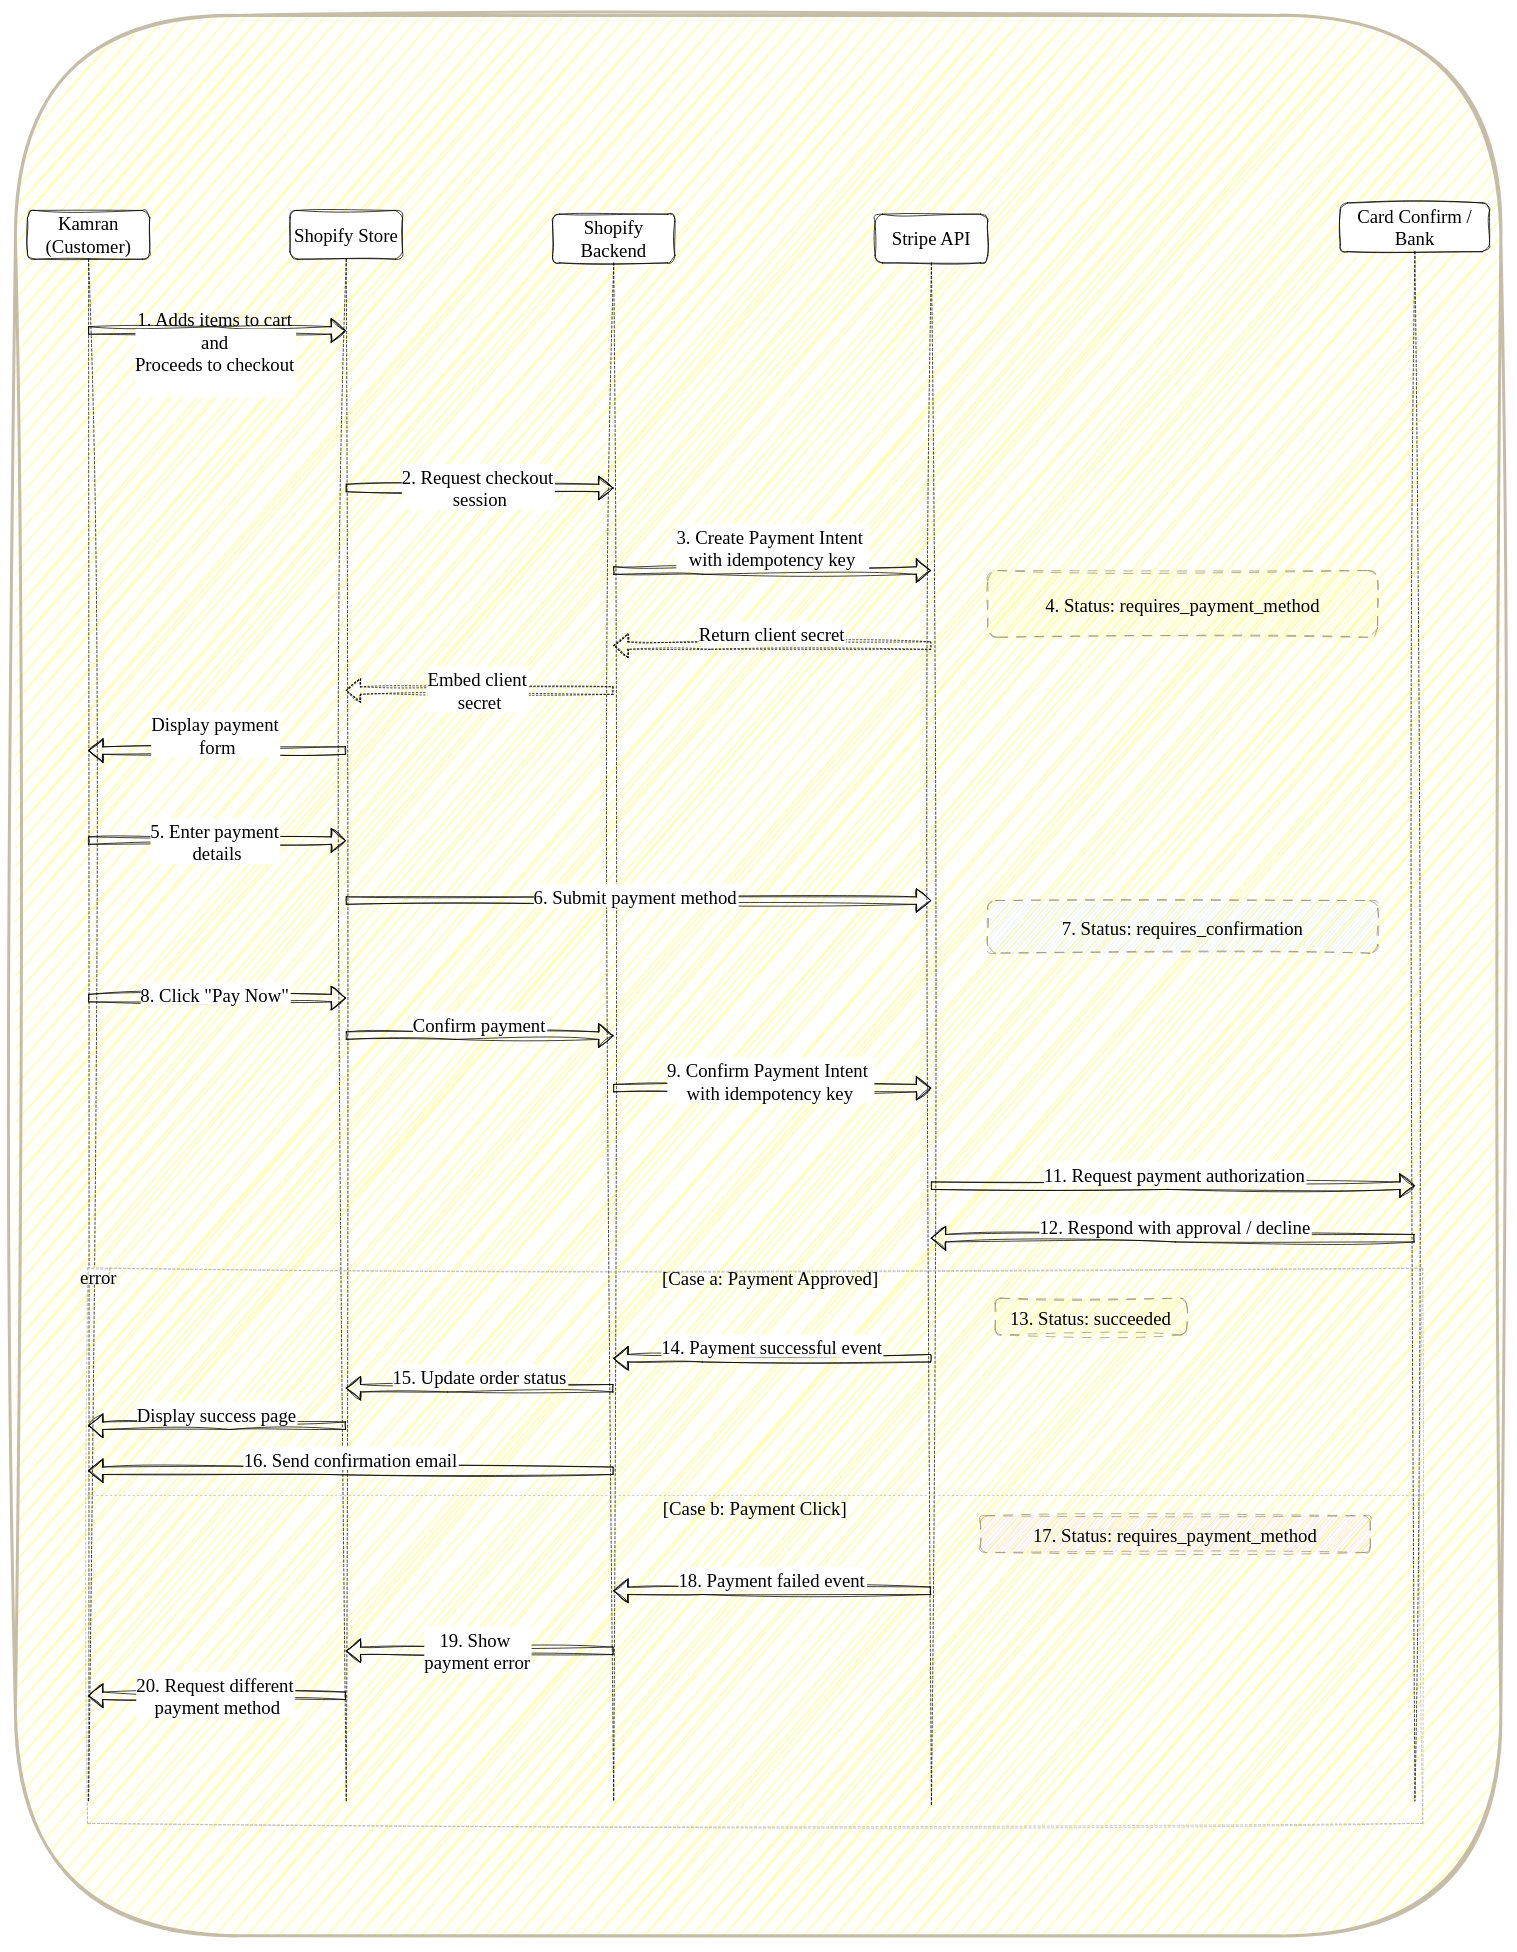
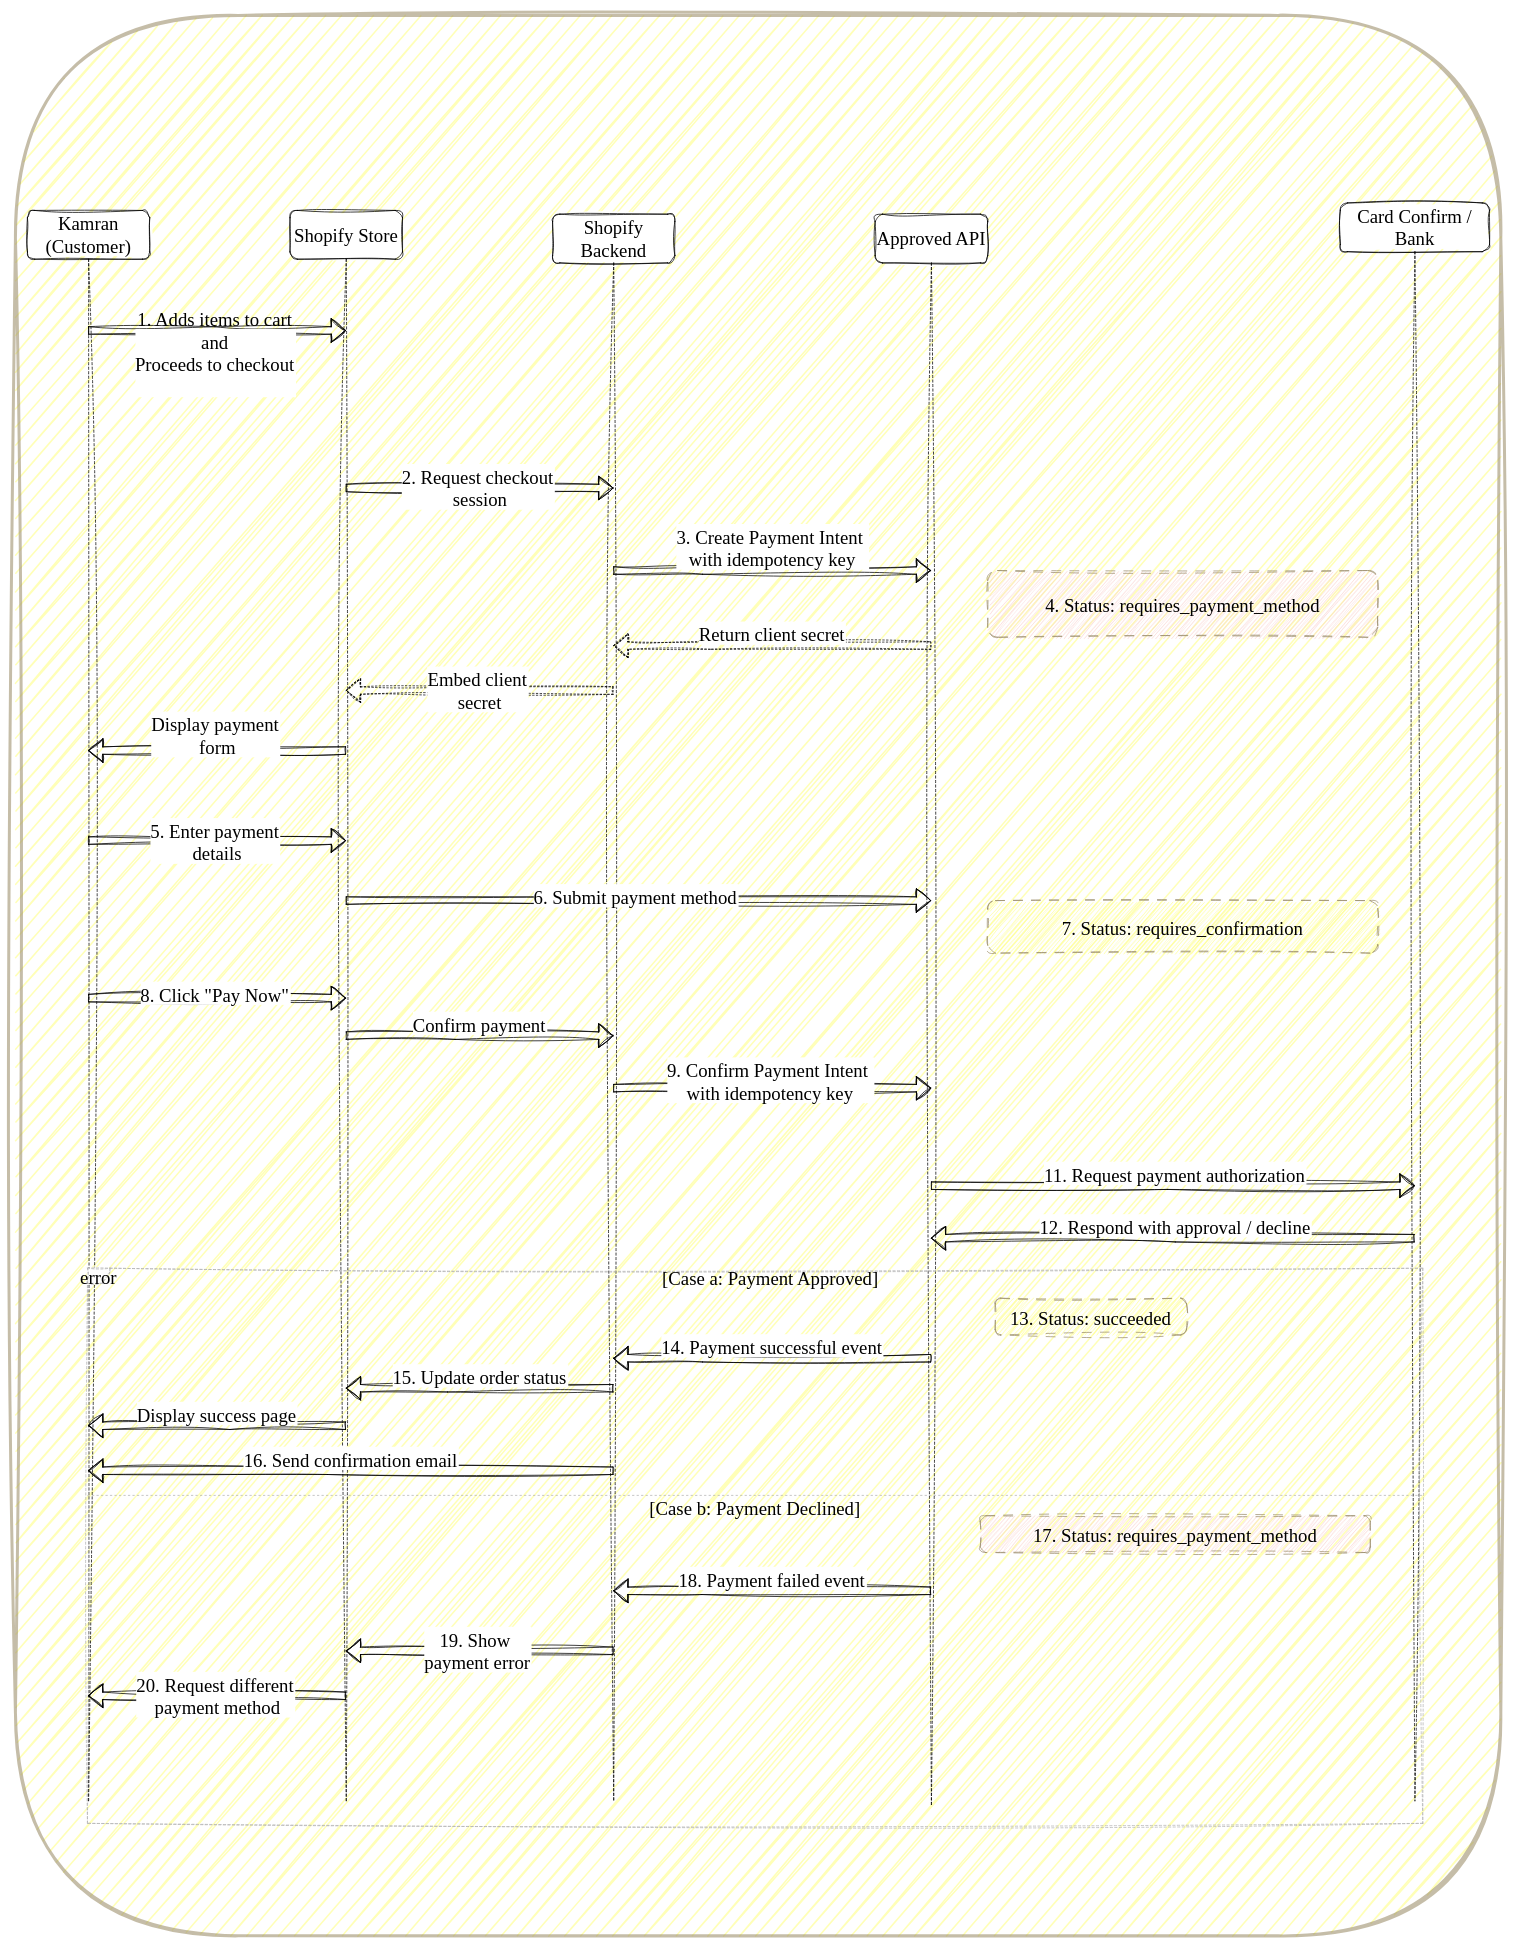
(931, 239) -> (931, 239)
(1182, 604) -> (1182, 604)
(1182, 927) -> (1182, 927)
(755, 1509) -> (755, 1509)
